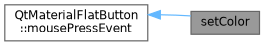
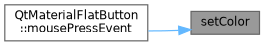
(176, 15) -> (163, 31)
